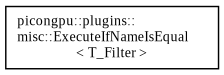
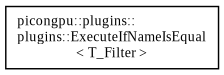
(112, 38) -> (112, 38)
